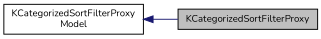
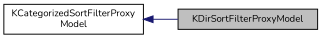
(248, 19) -> (248, 19)
